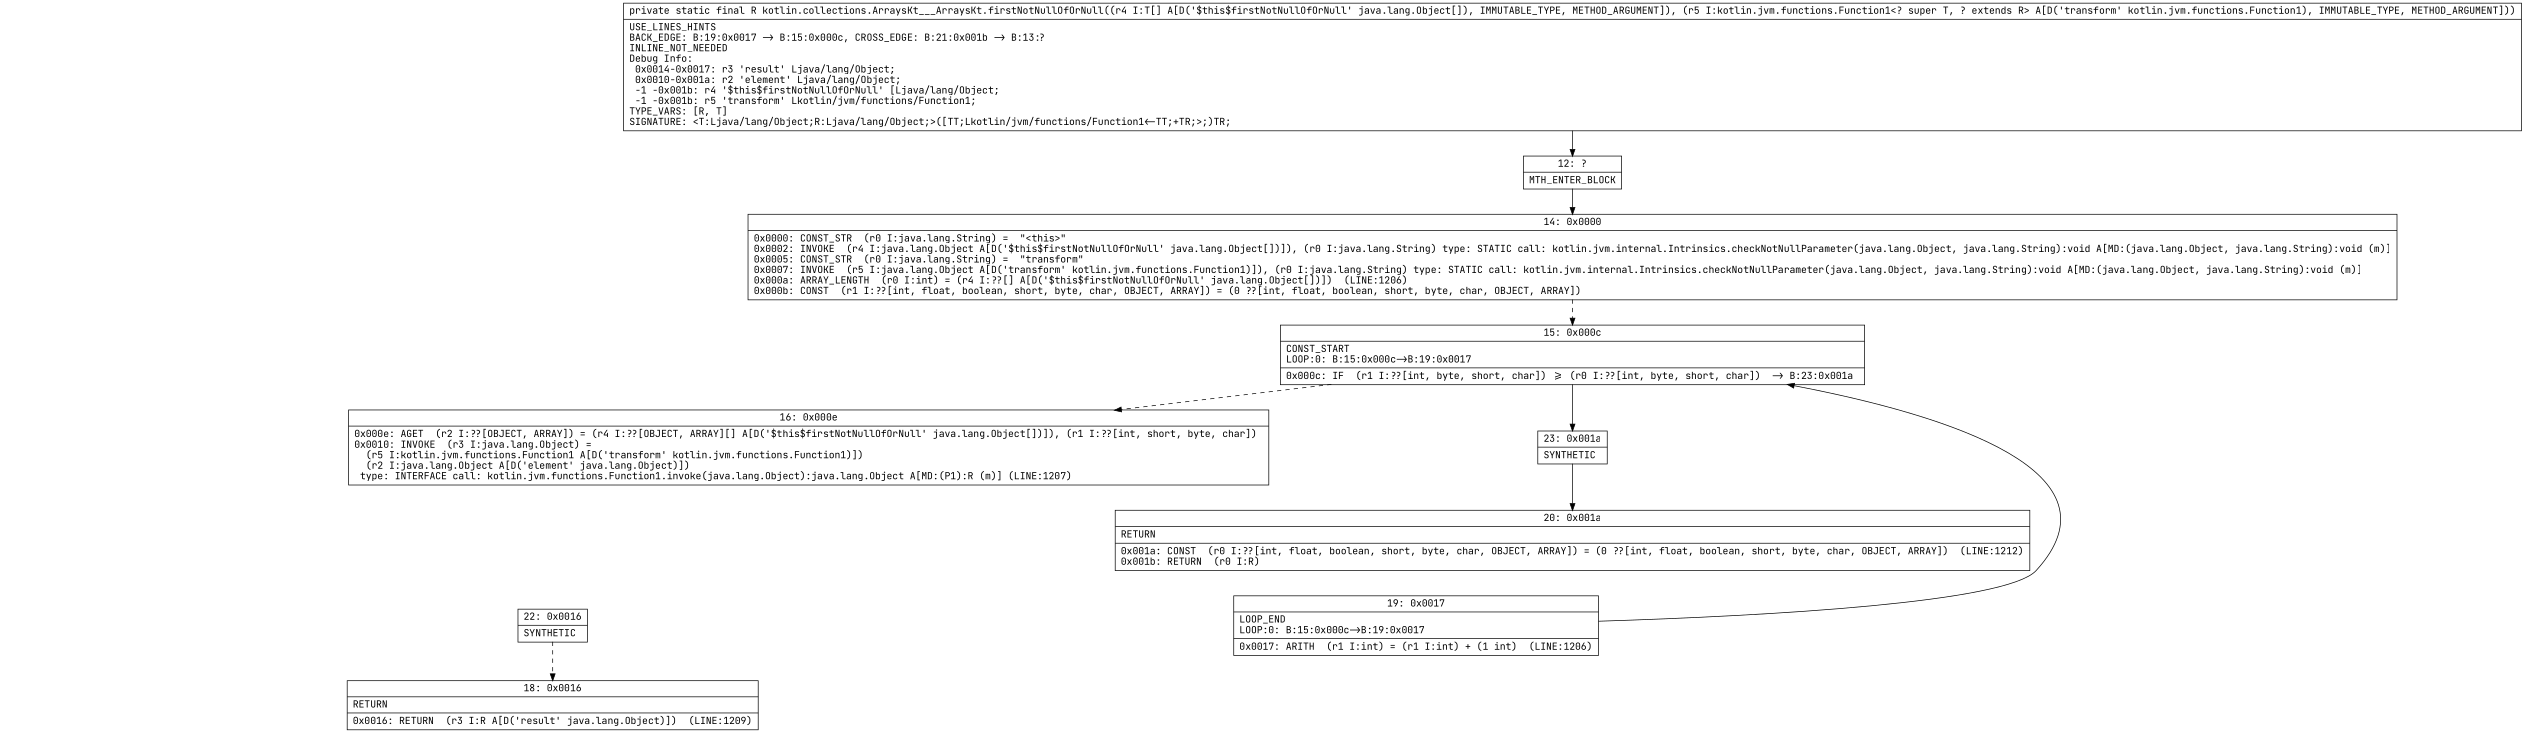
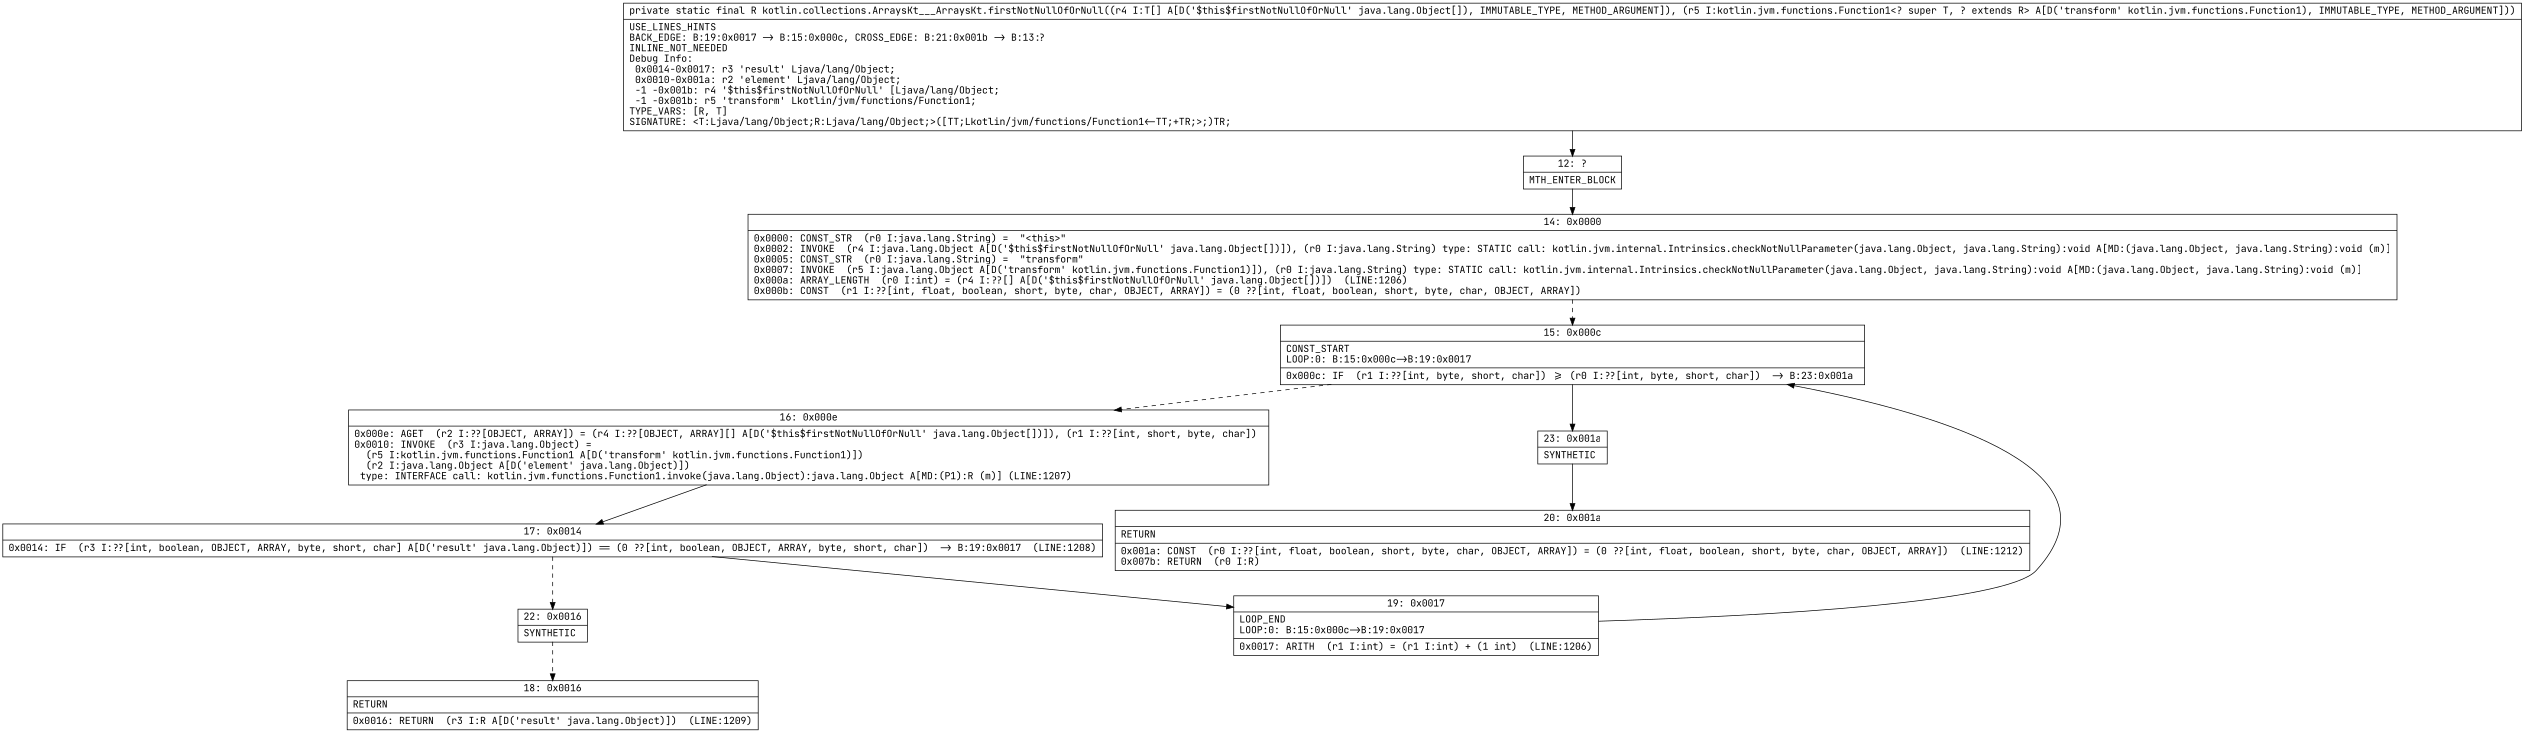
none -> (553, 540)
(1193, 562) -> (1193, 562)
